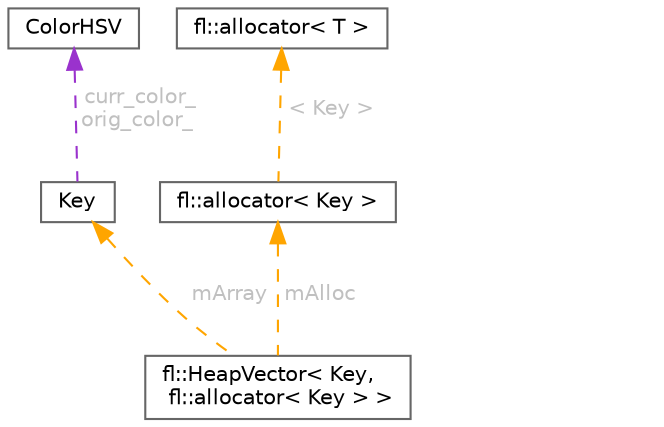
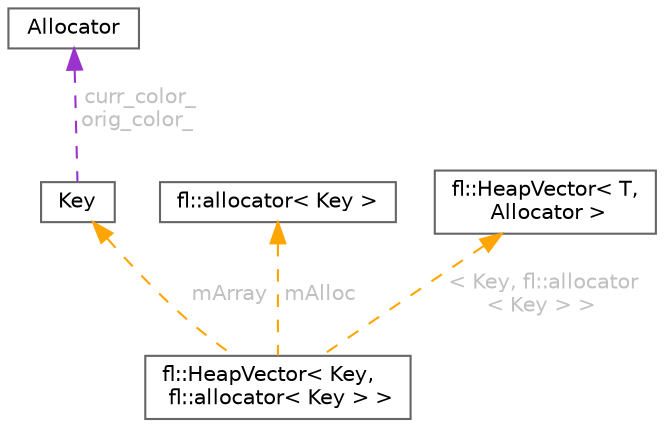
(74, 28) -> (74, 28)
(282, 28) -> none
none -> (545, 202)
